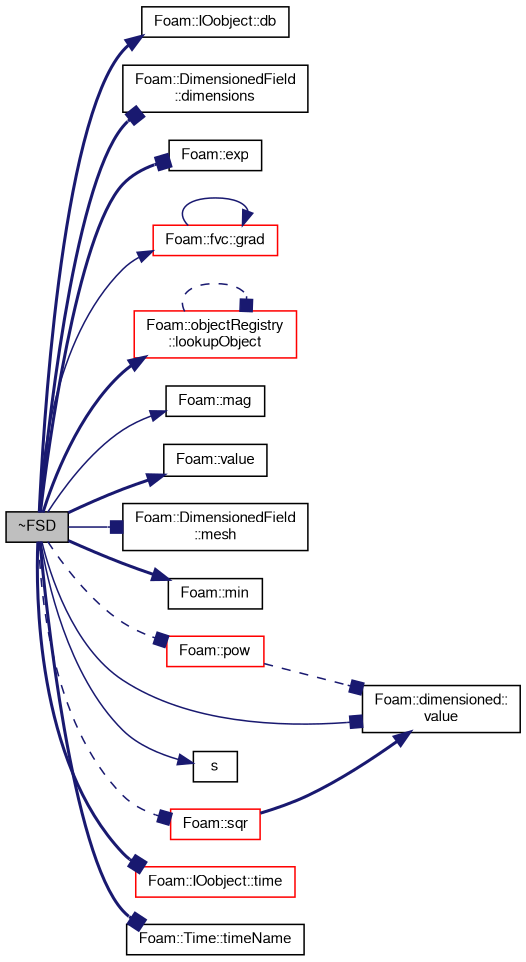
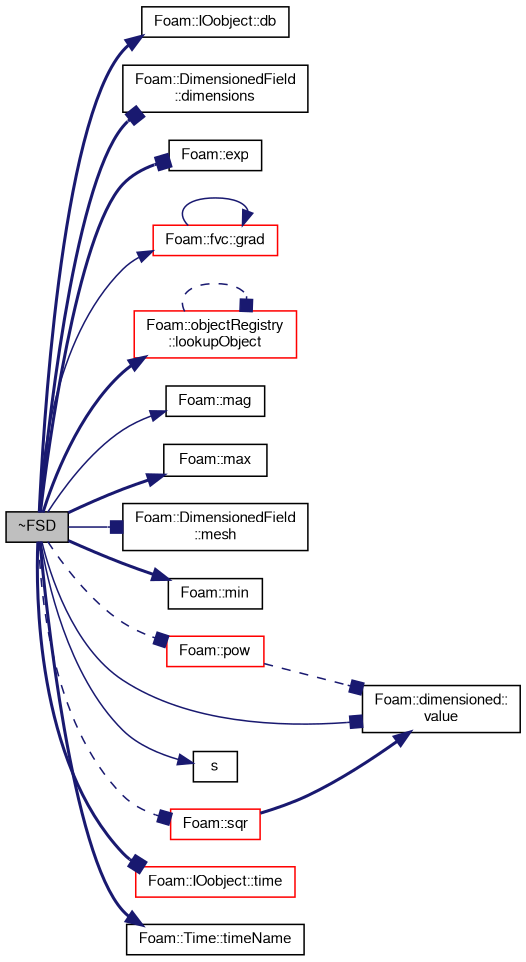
(215, 460) -> (215, 460)
(84, 820) -> (84, 820)
